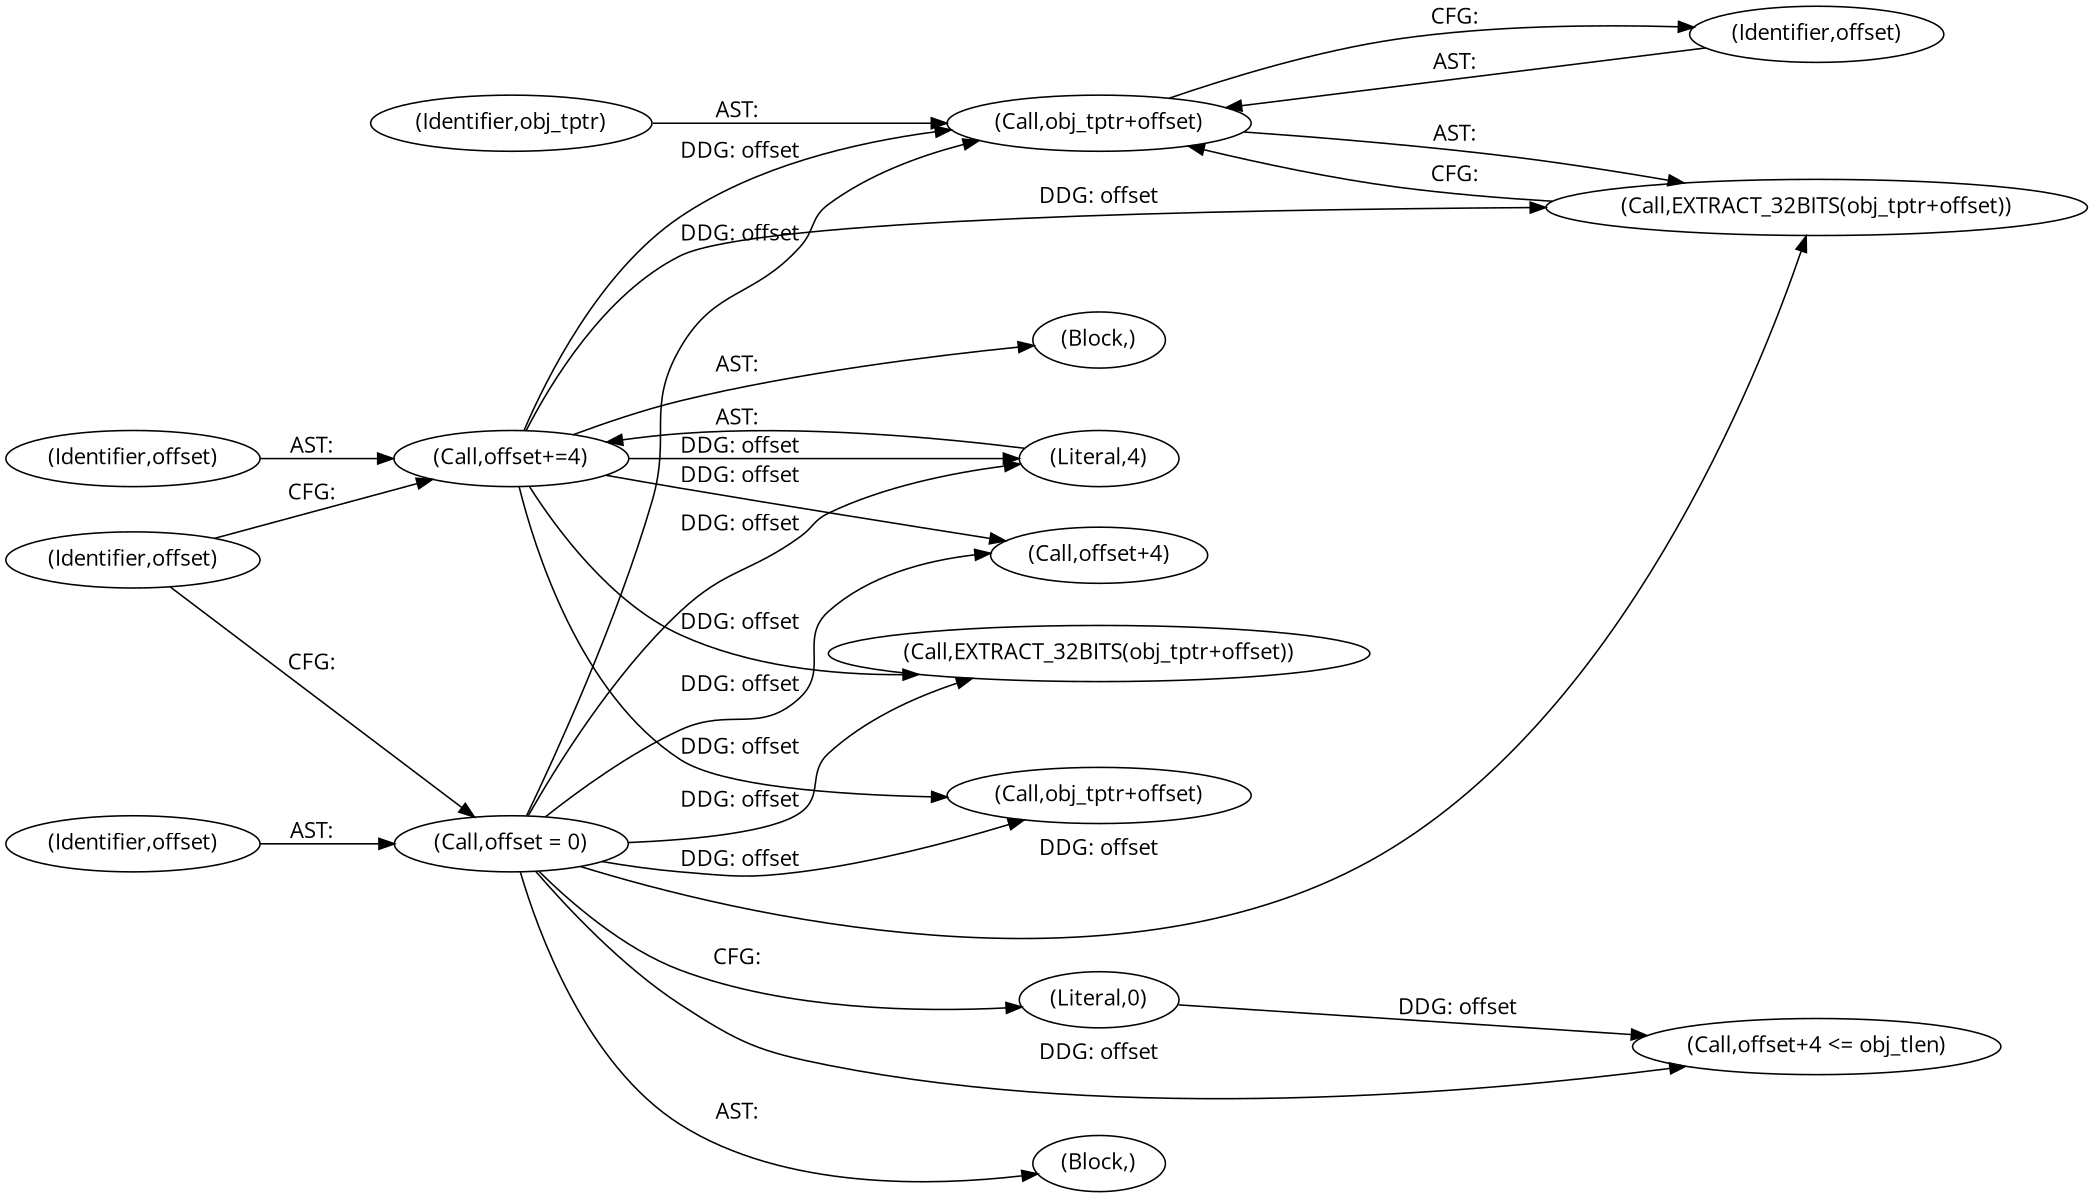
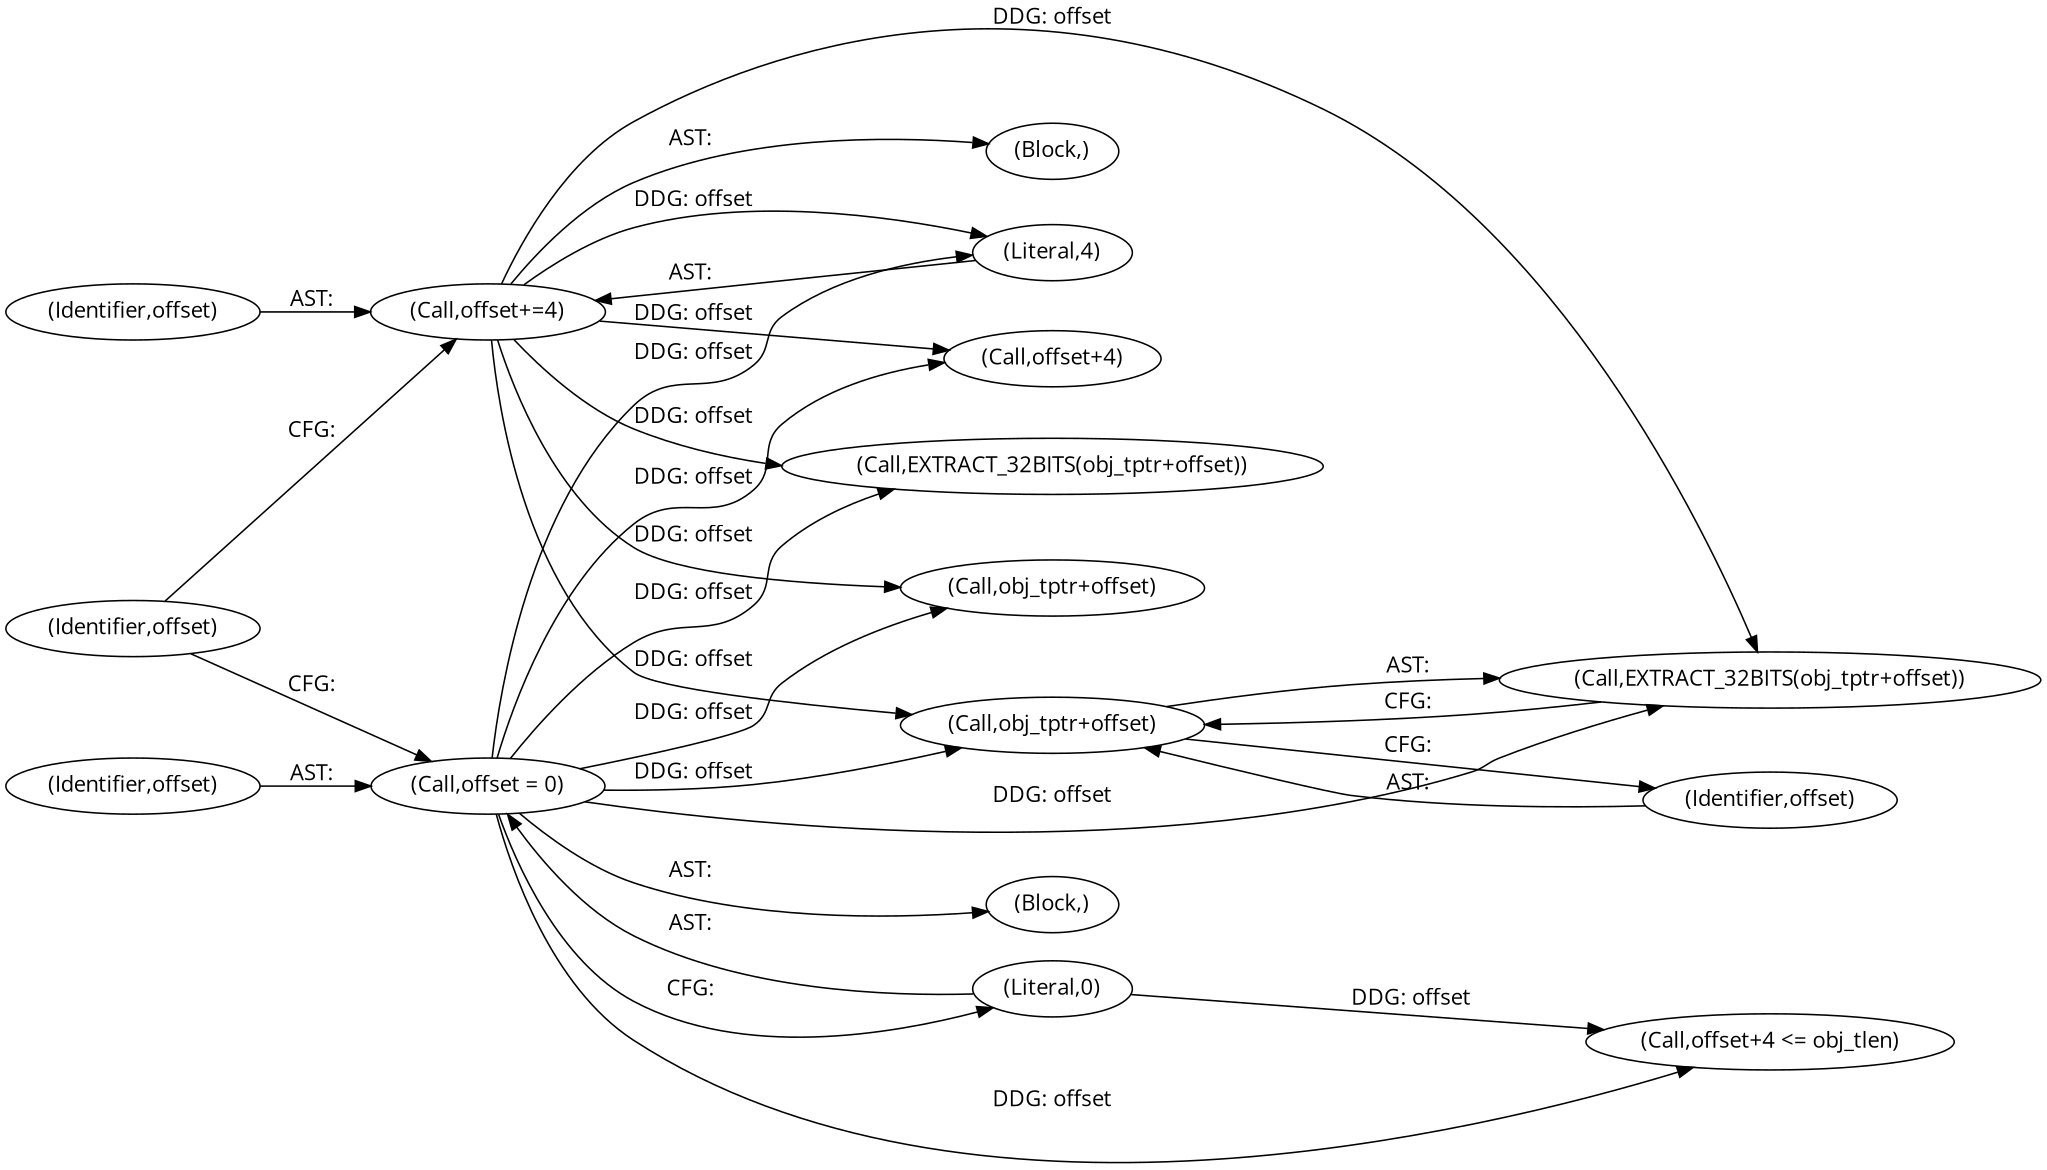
(511, 123) -> none
none -> (721, 968)
